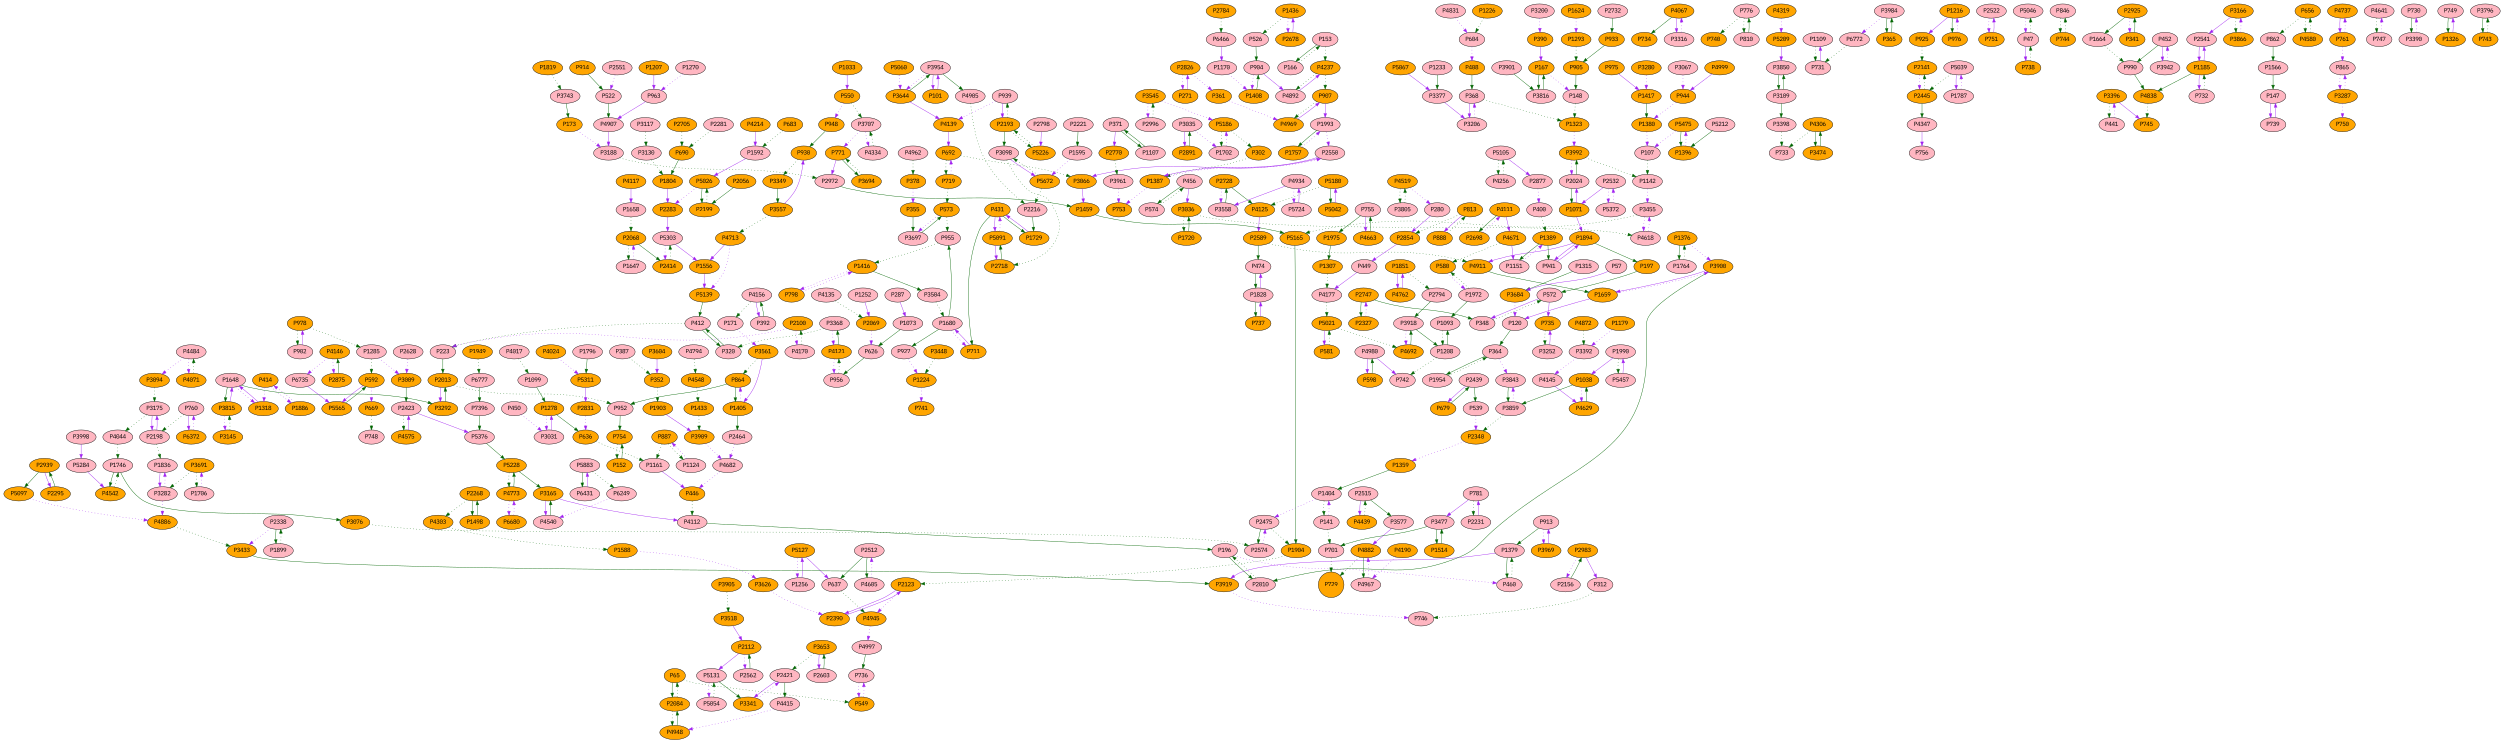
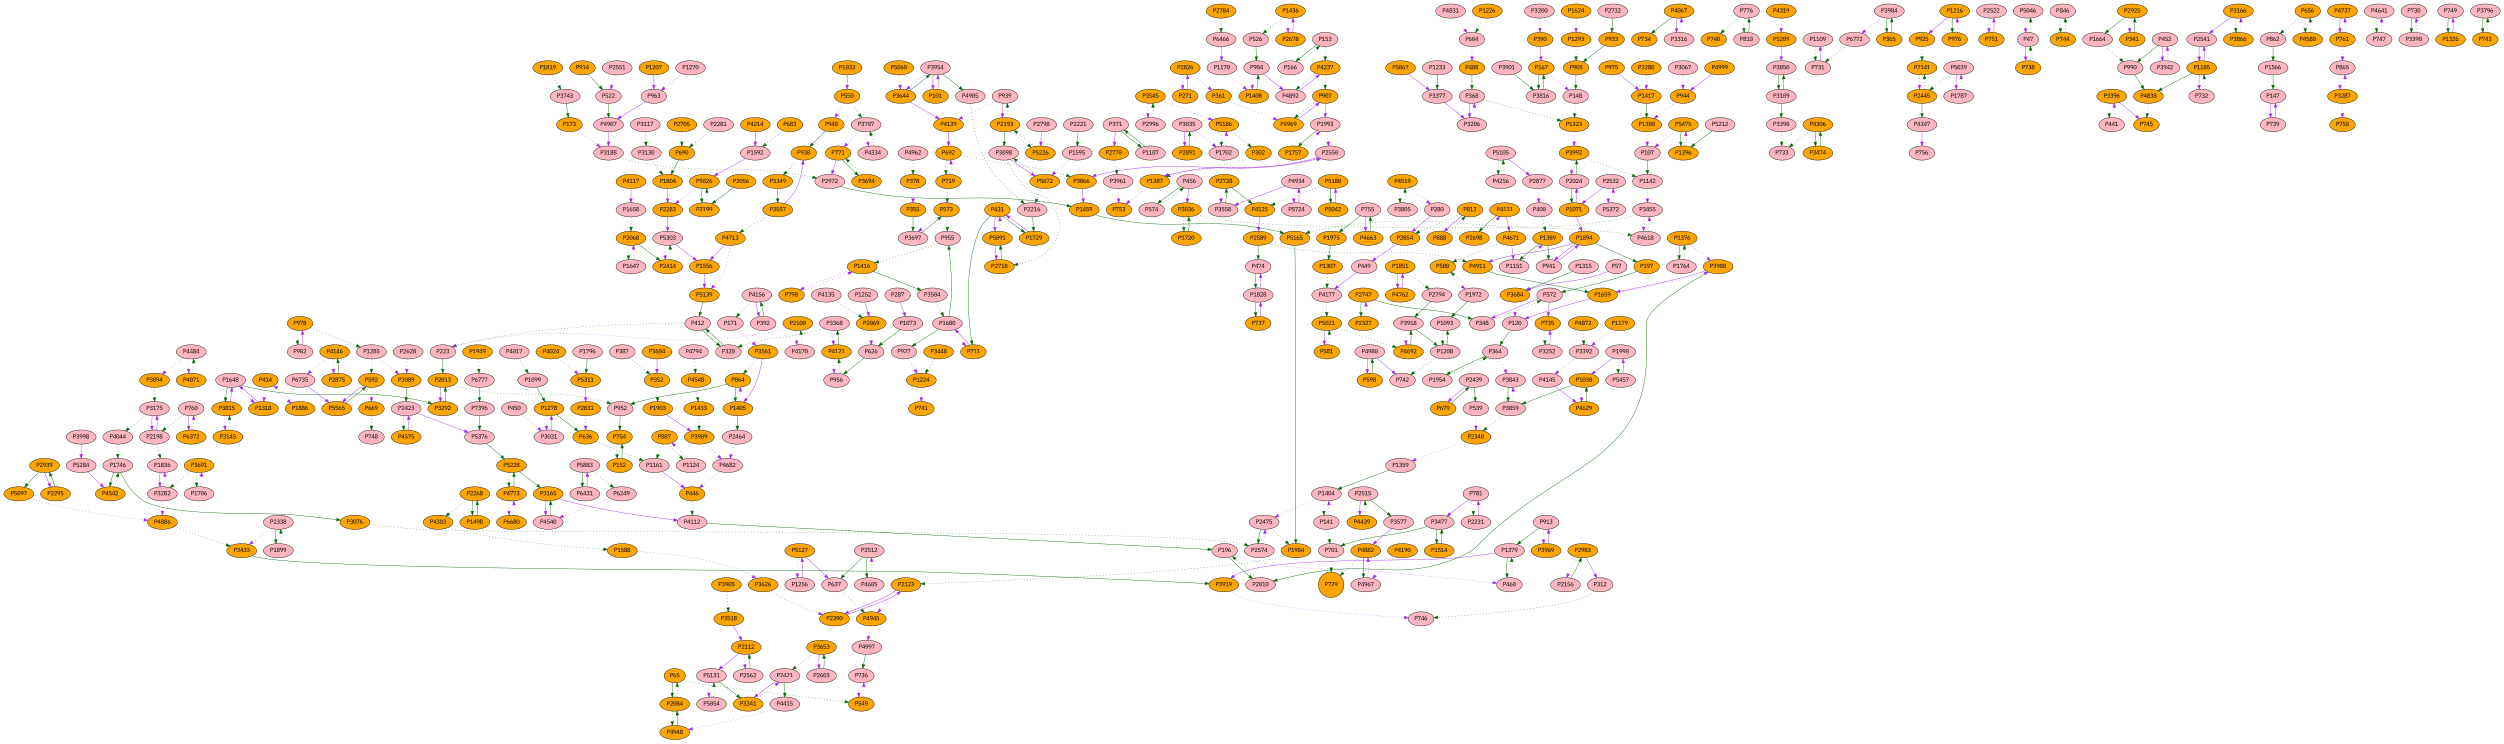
(1647, 165) -> (1647, 165)
(1401, 465) -> (1401, 465)
